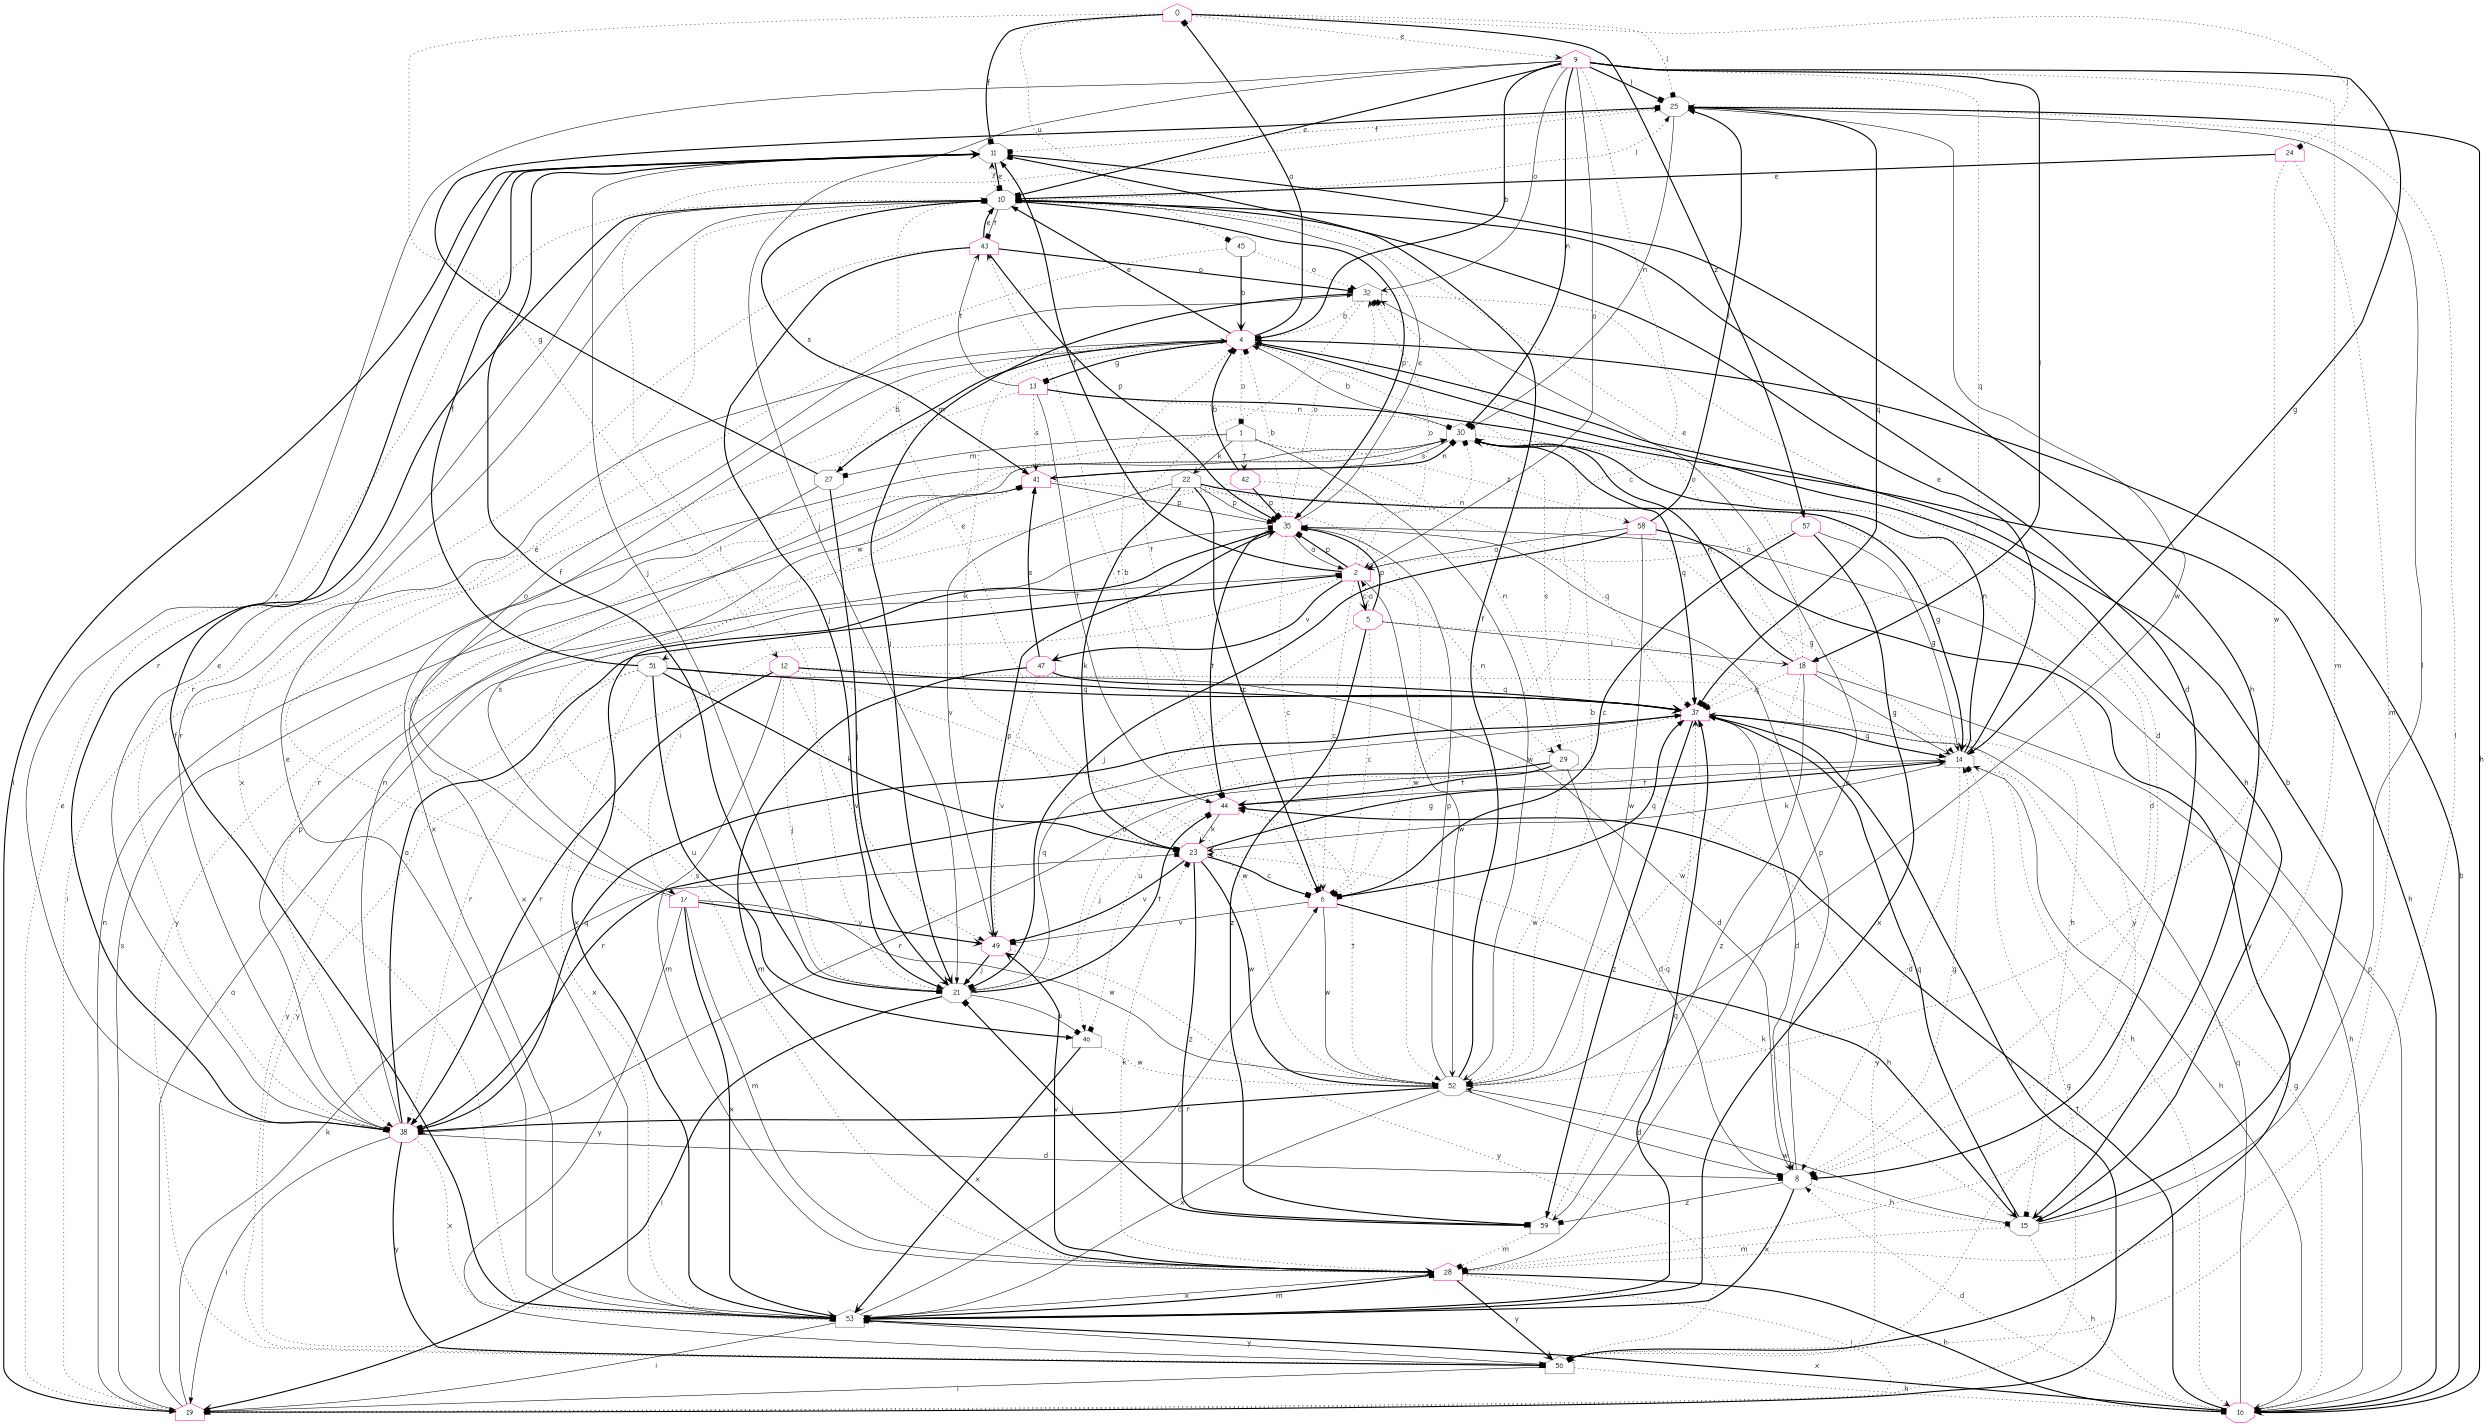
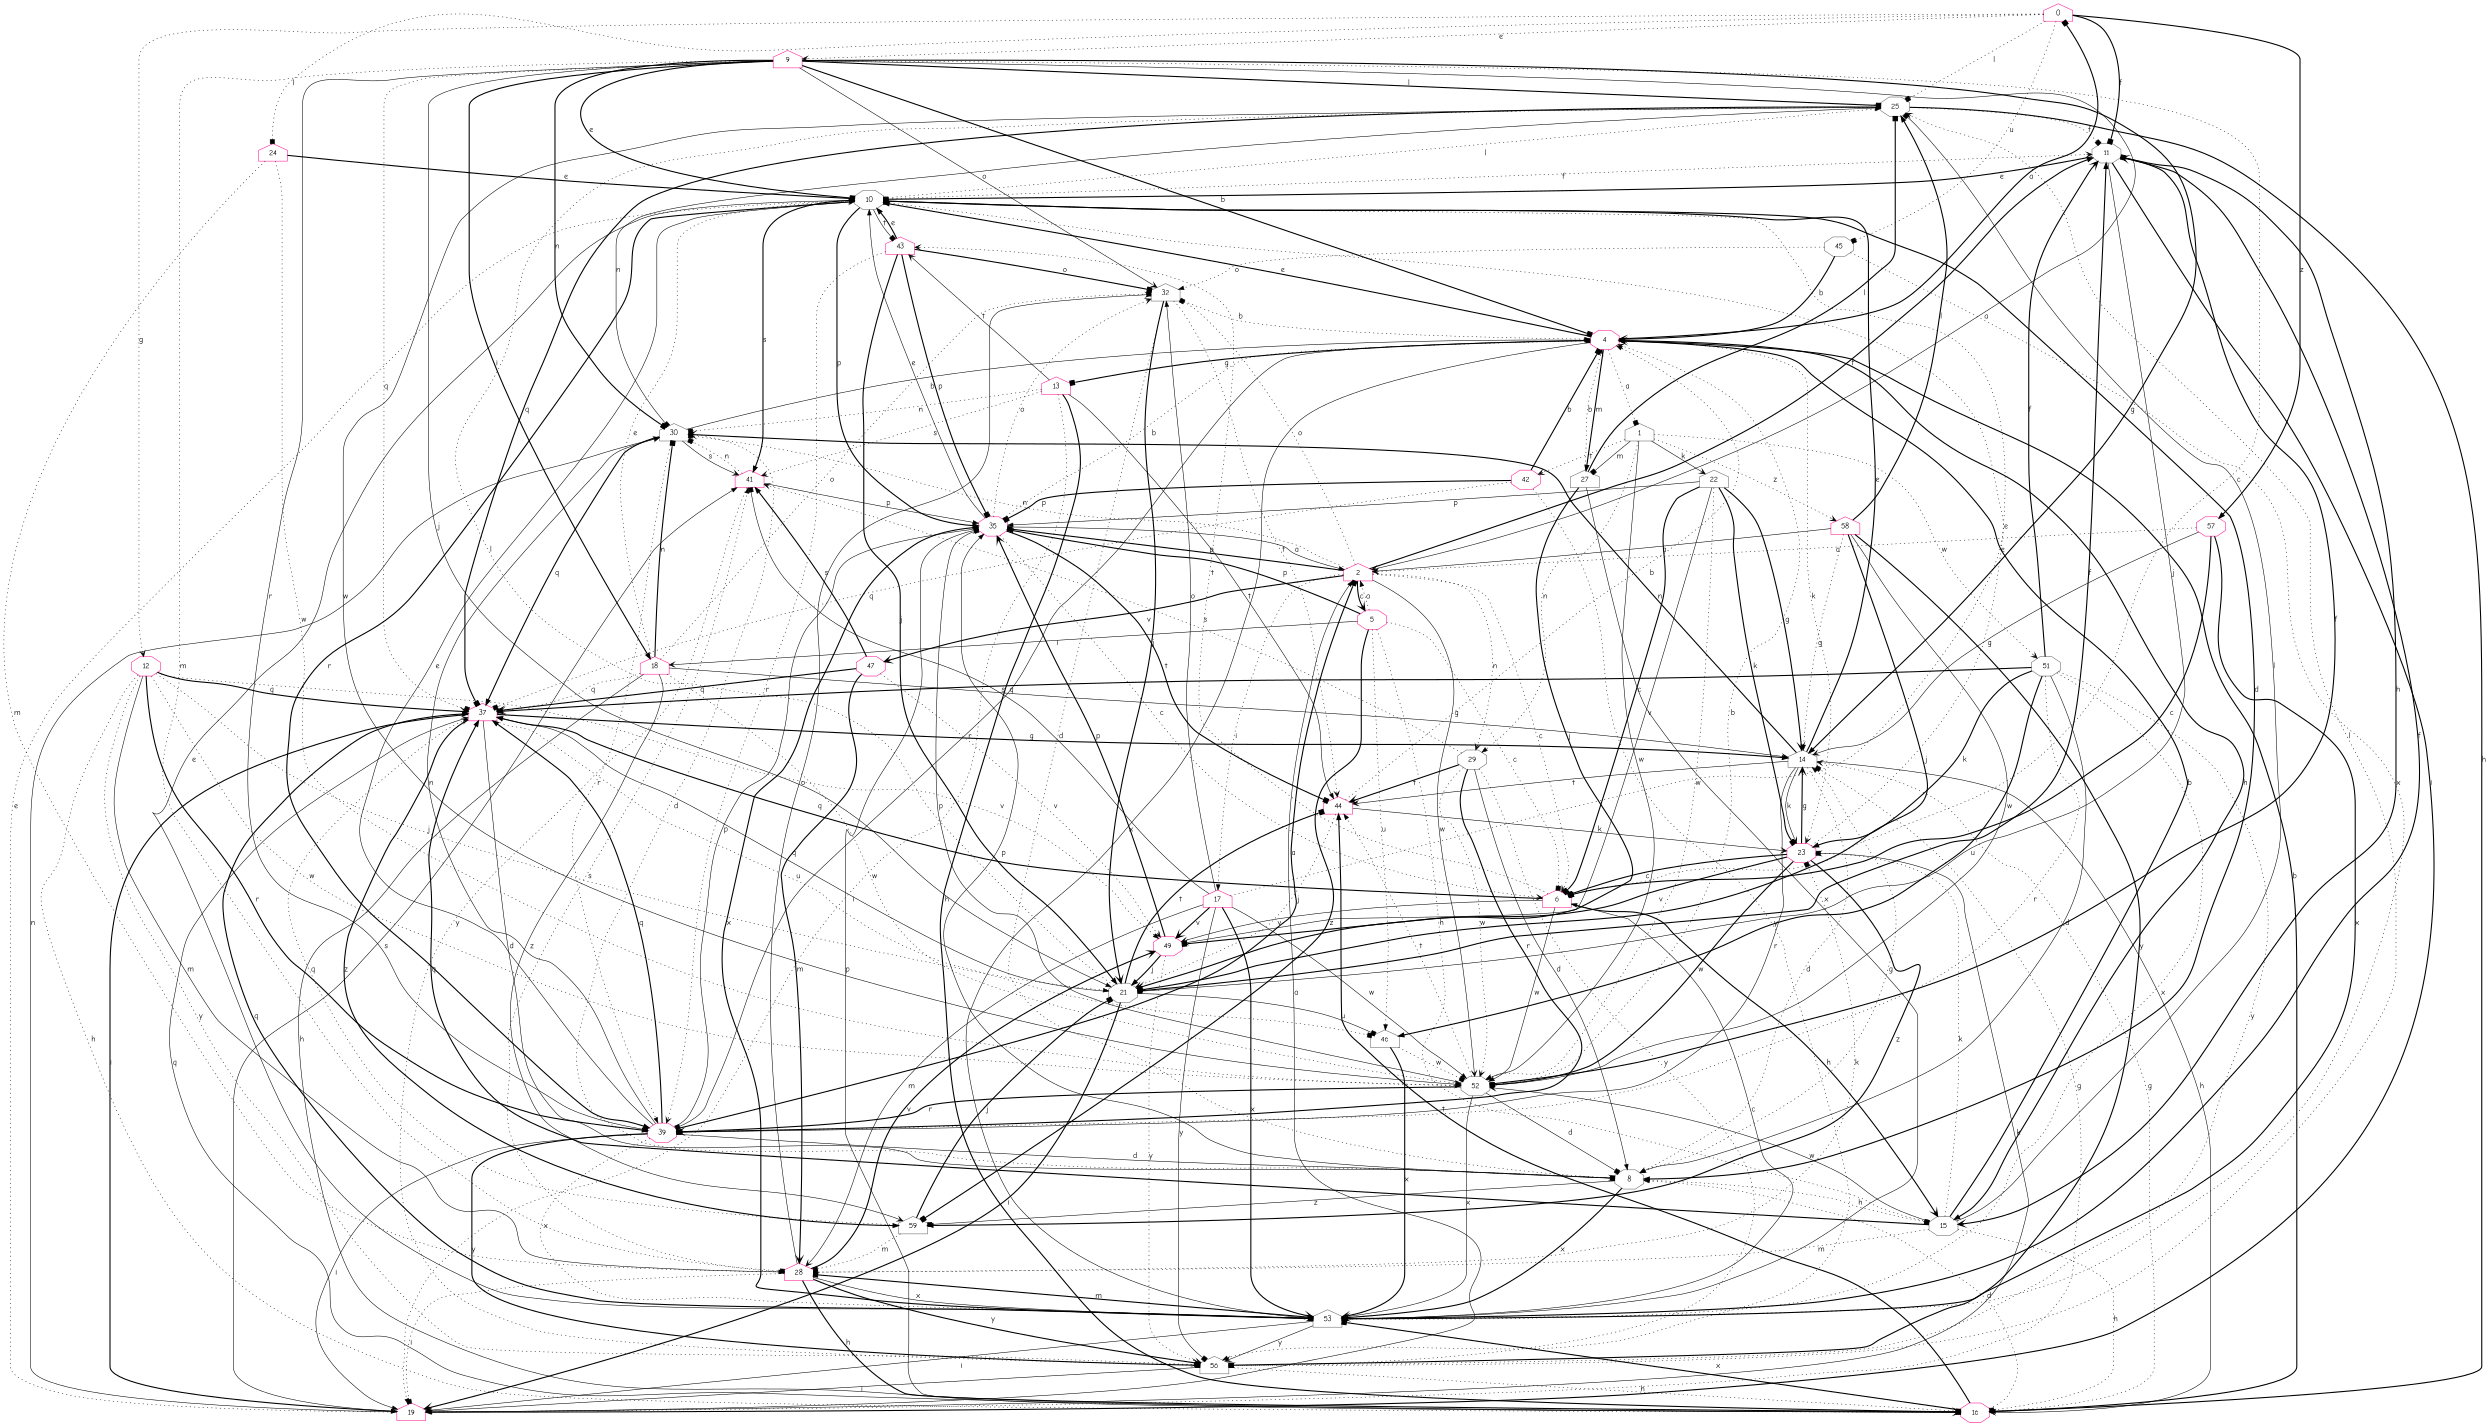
(1253, 469) -> (719, 456)
(829, 480) -> (1585, 480)
(1545, 578) -> (1124, 599)
(404, 1133) -> (662, 1133)
